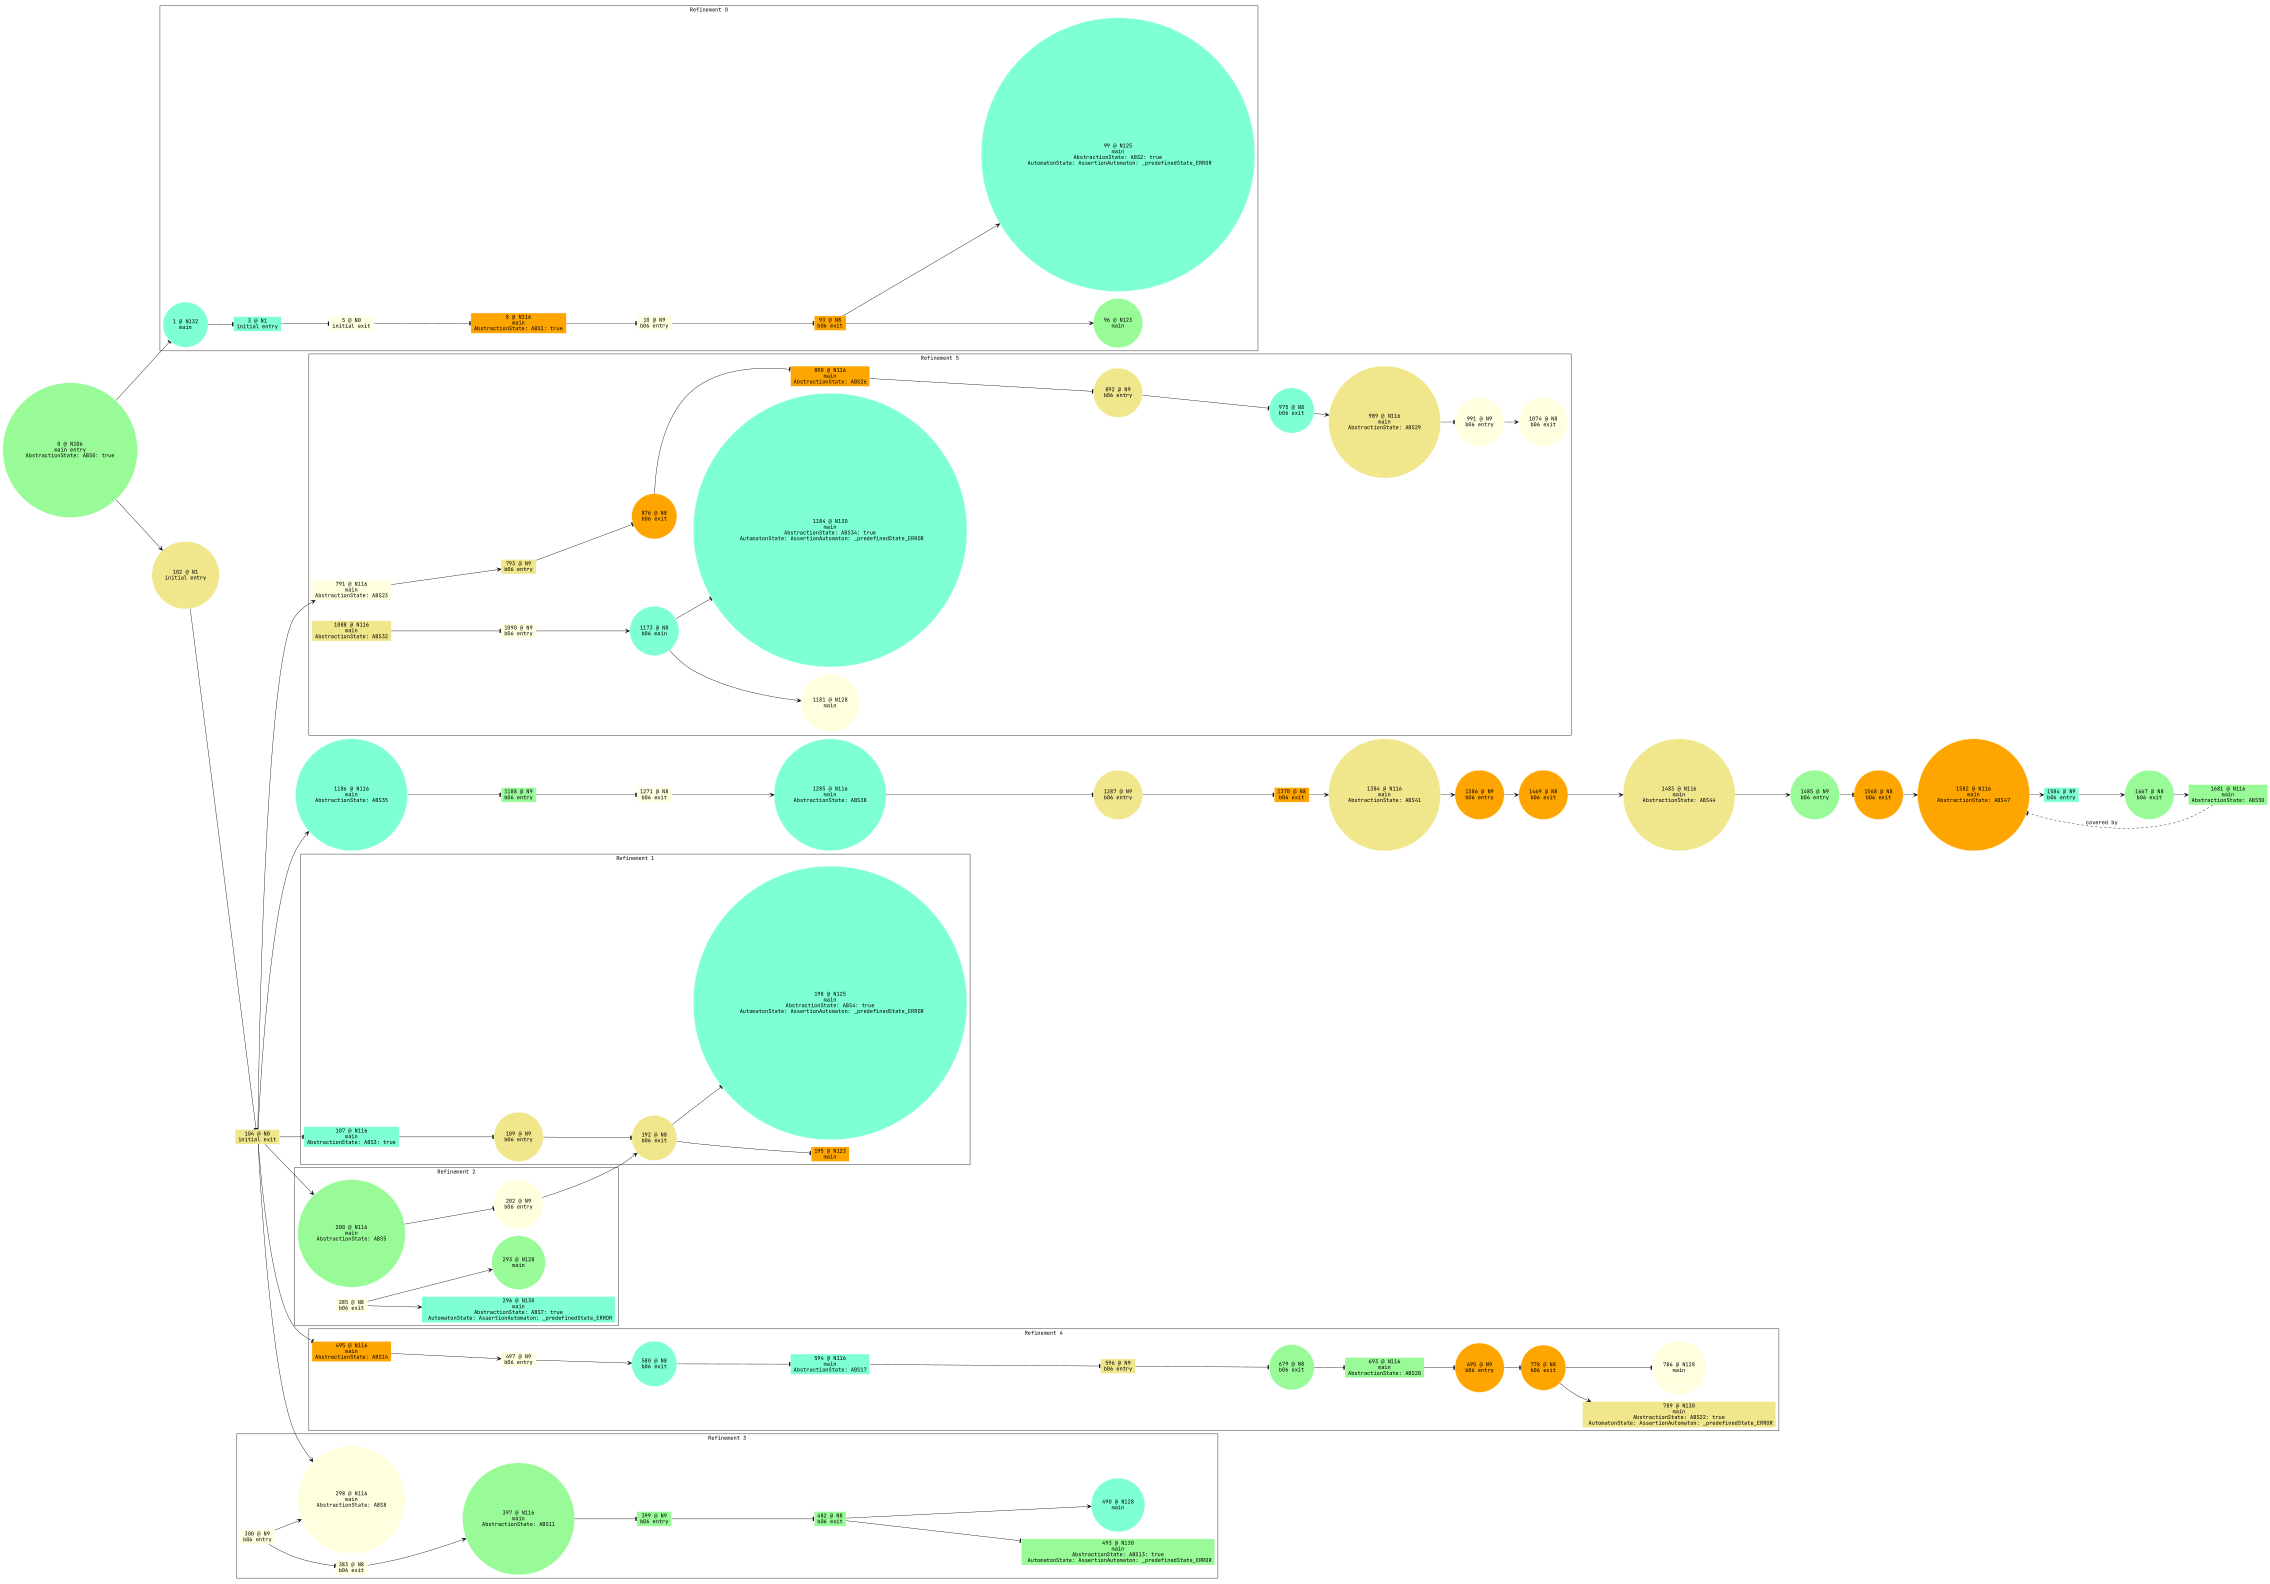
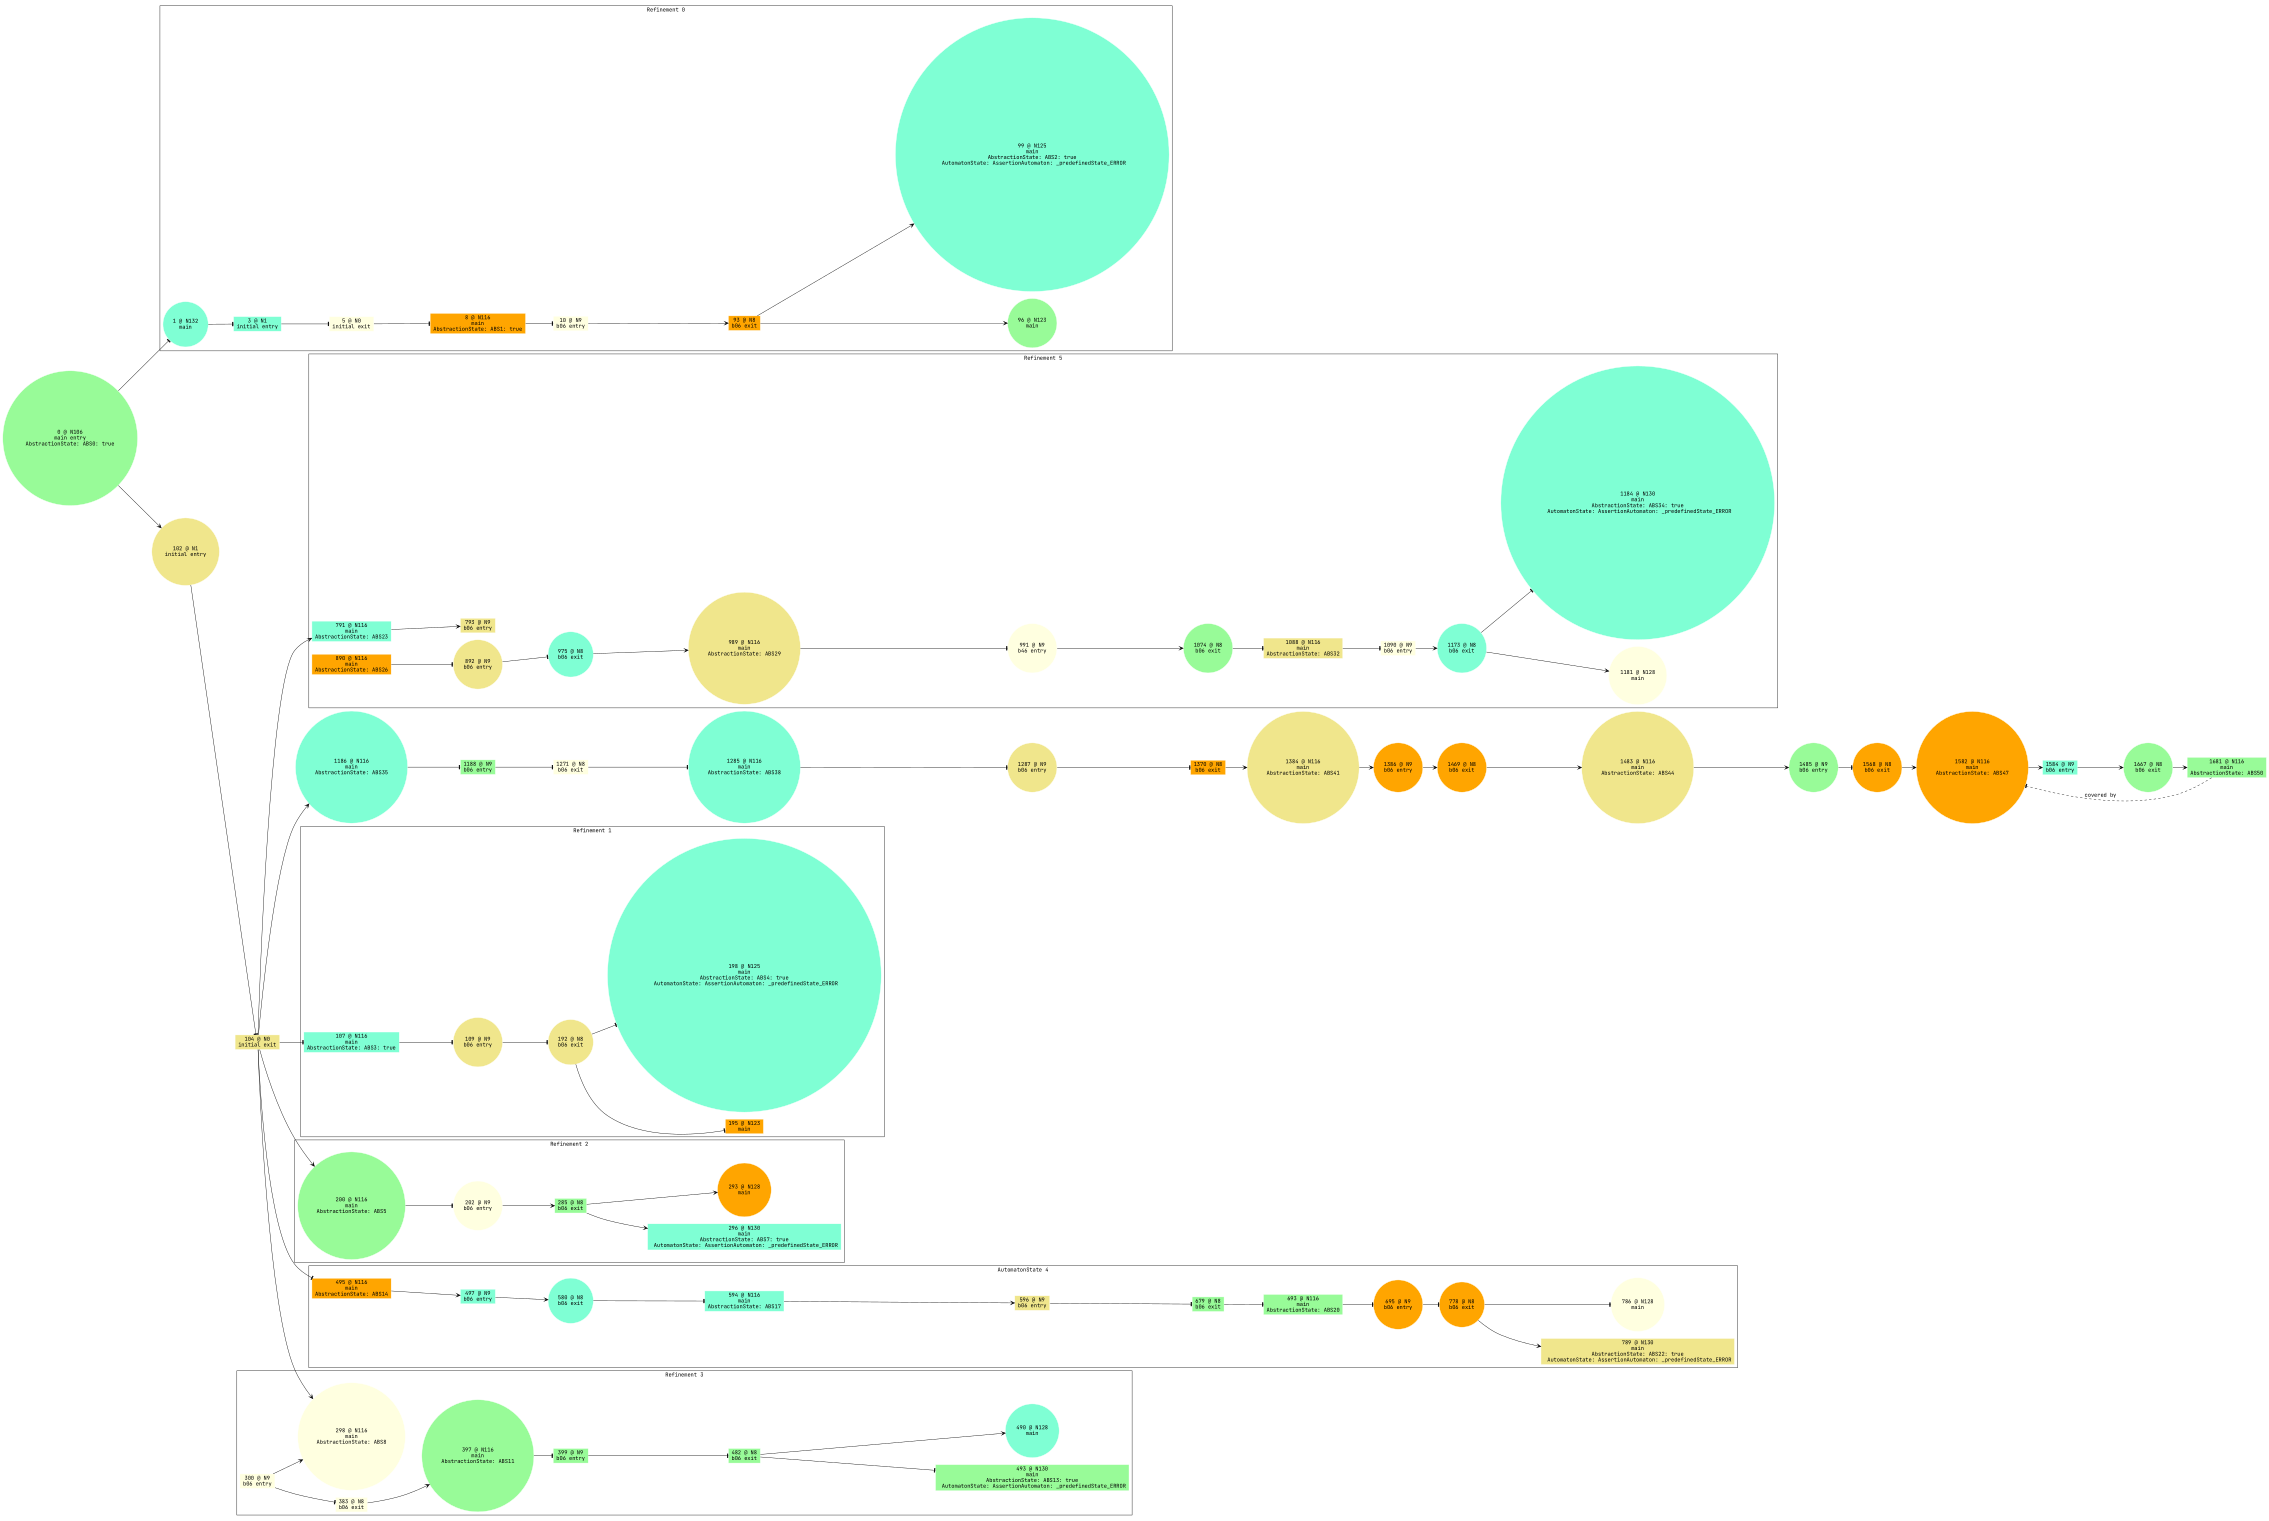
(742, 323) -> (656, 323)
(1480, 422) -> (1032, 648)
(1543, 422) -> (1208, 648)
(654, 516) -> none
(352, 590) -> (352, 631)
(654, 631) -> (1462, 648)
none -> (1247, 648)
(721, 795) -> (637, 767)
(590, 1180) -> (527, 1206)
(519, 1263) -> (744, 1190)
(352, 1305) -> (571, 1206)
(1044, 1333) -> (1023, 1270)
(519, 1360) -> (478, 1297)
(984, 1365) -> (897, 1302)
(1292, 1367) -> (1208, 1304)
